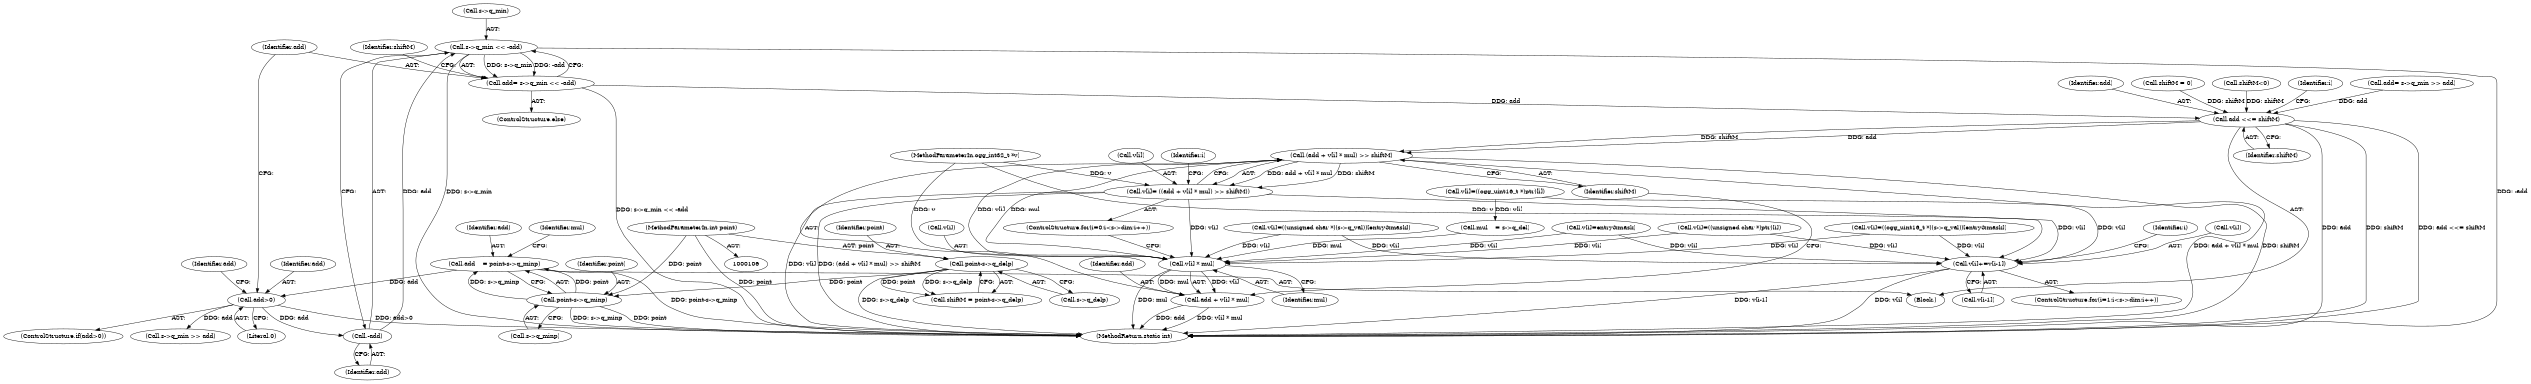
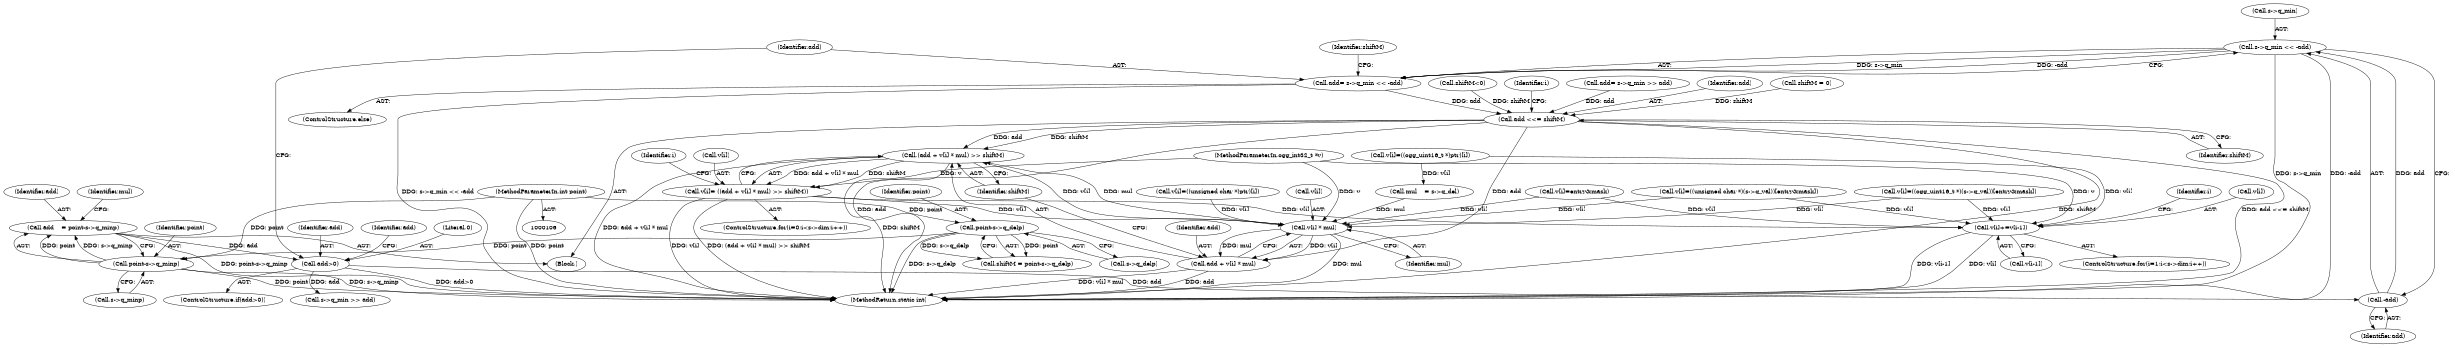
none -> (1423, 235)
(858, 246) -> (926, 210)
(1139, 246) -> (1261, 244)
(1858, 246) -> none
(253, 317) -> none
